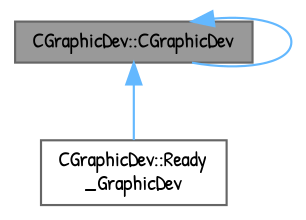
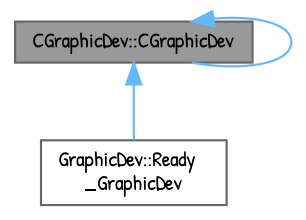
(134, 173) -> (134, 173)
